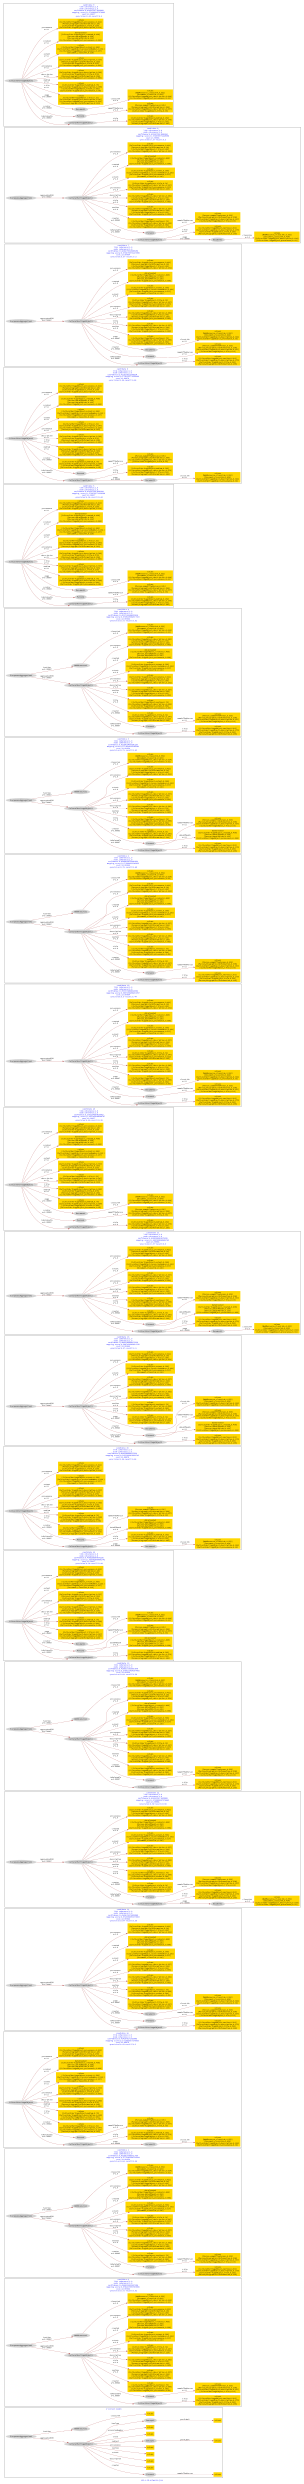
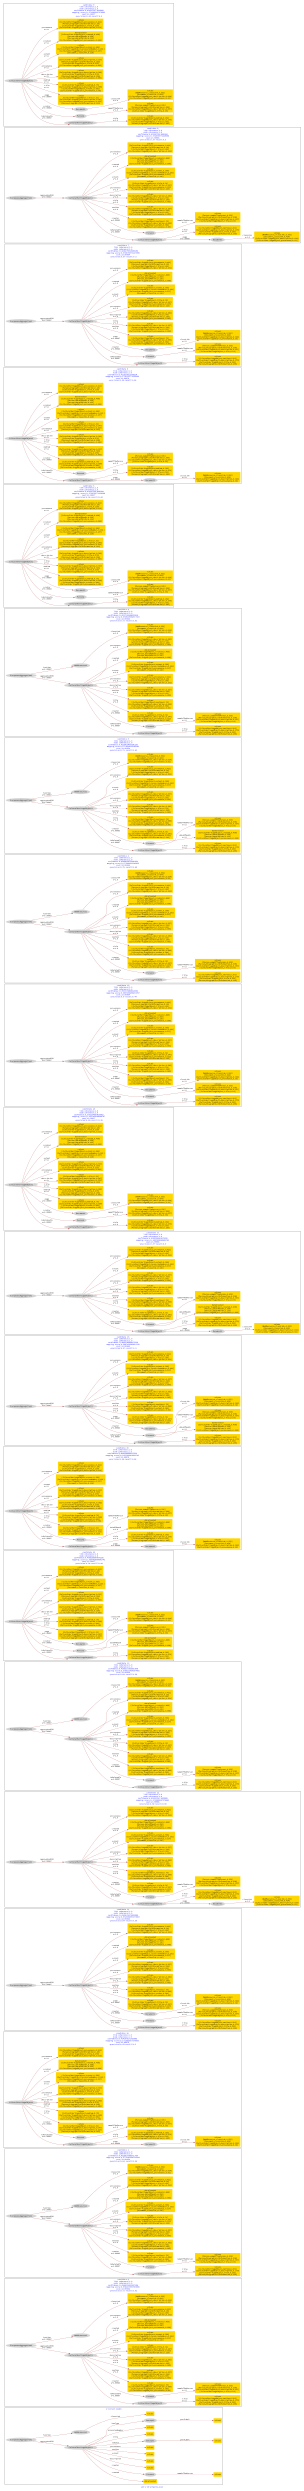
none -> (150, 2481)
